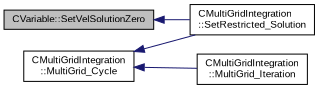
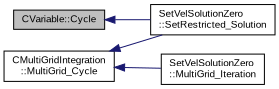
(79, 20) -> (59, 20)
(252, 20) -> (213, 20)
(252, 69) -> (213, 69)
